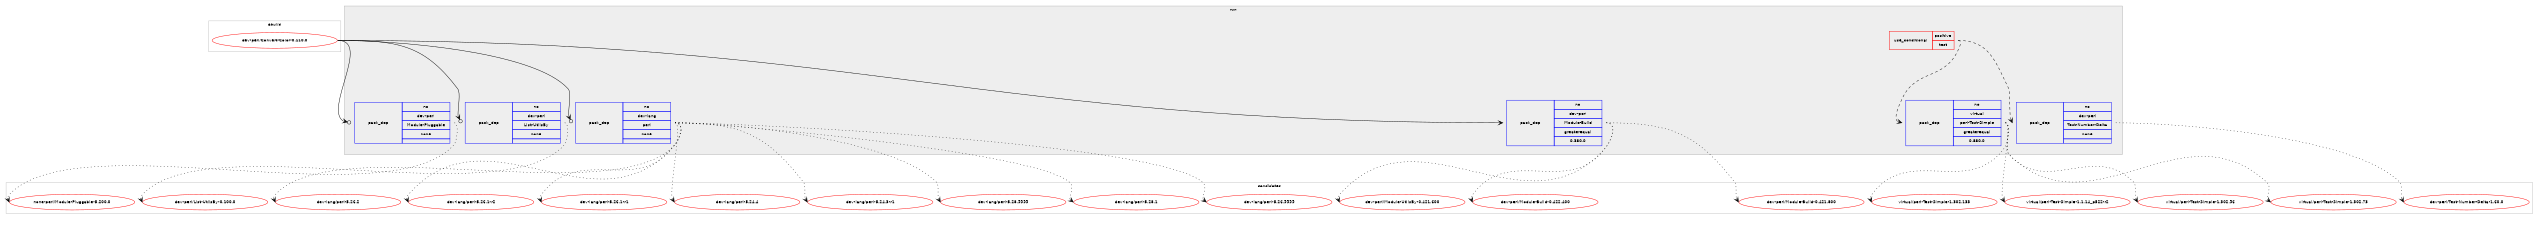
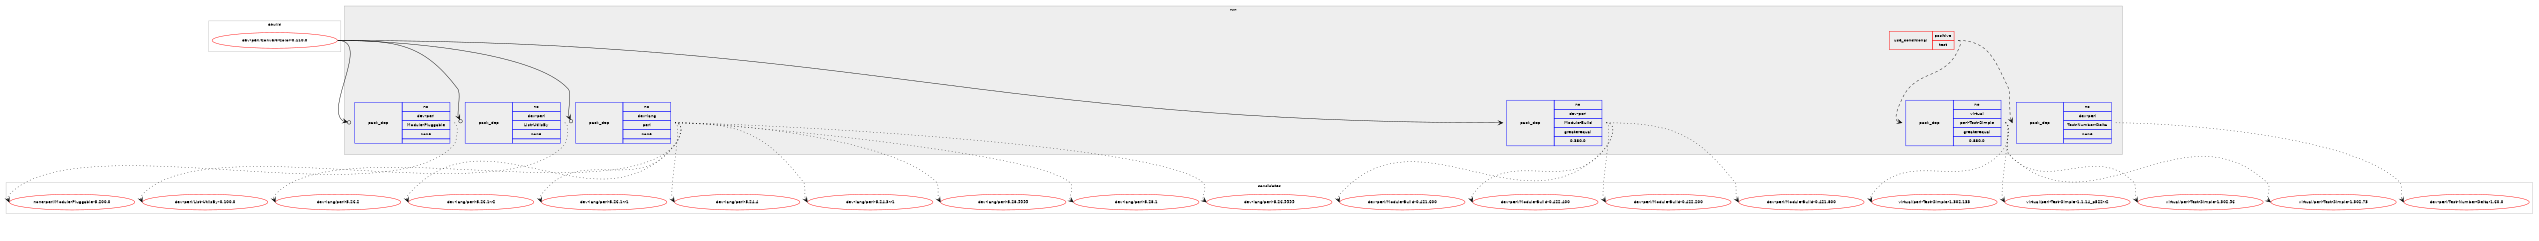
(1402, 202) -> (1402, 202)
none -> (1668, 202)
